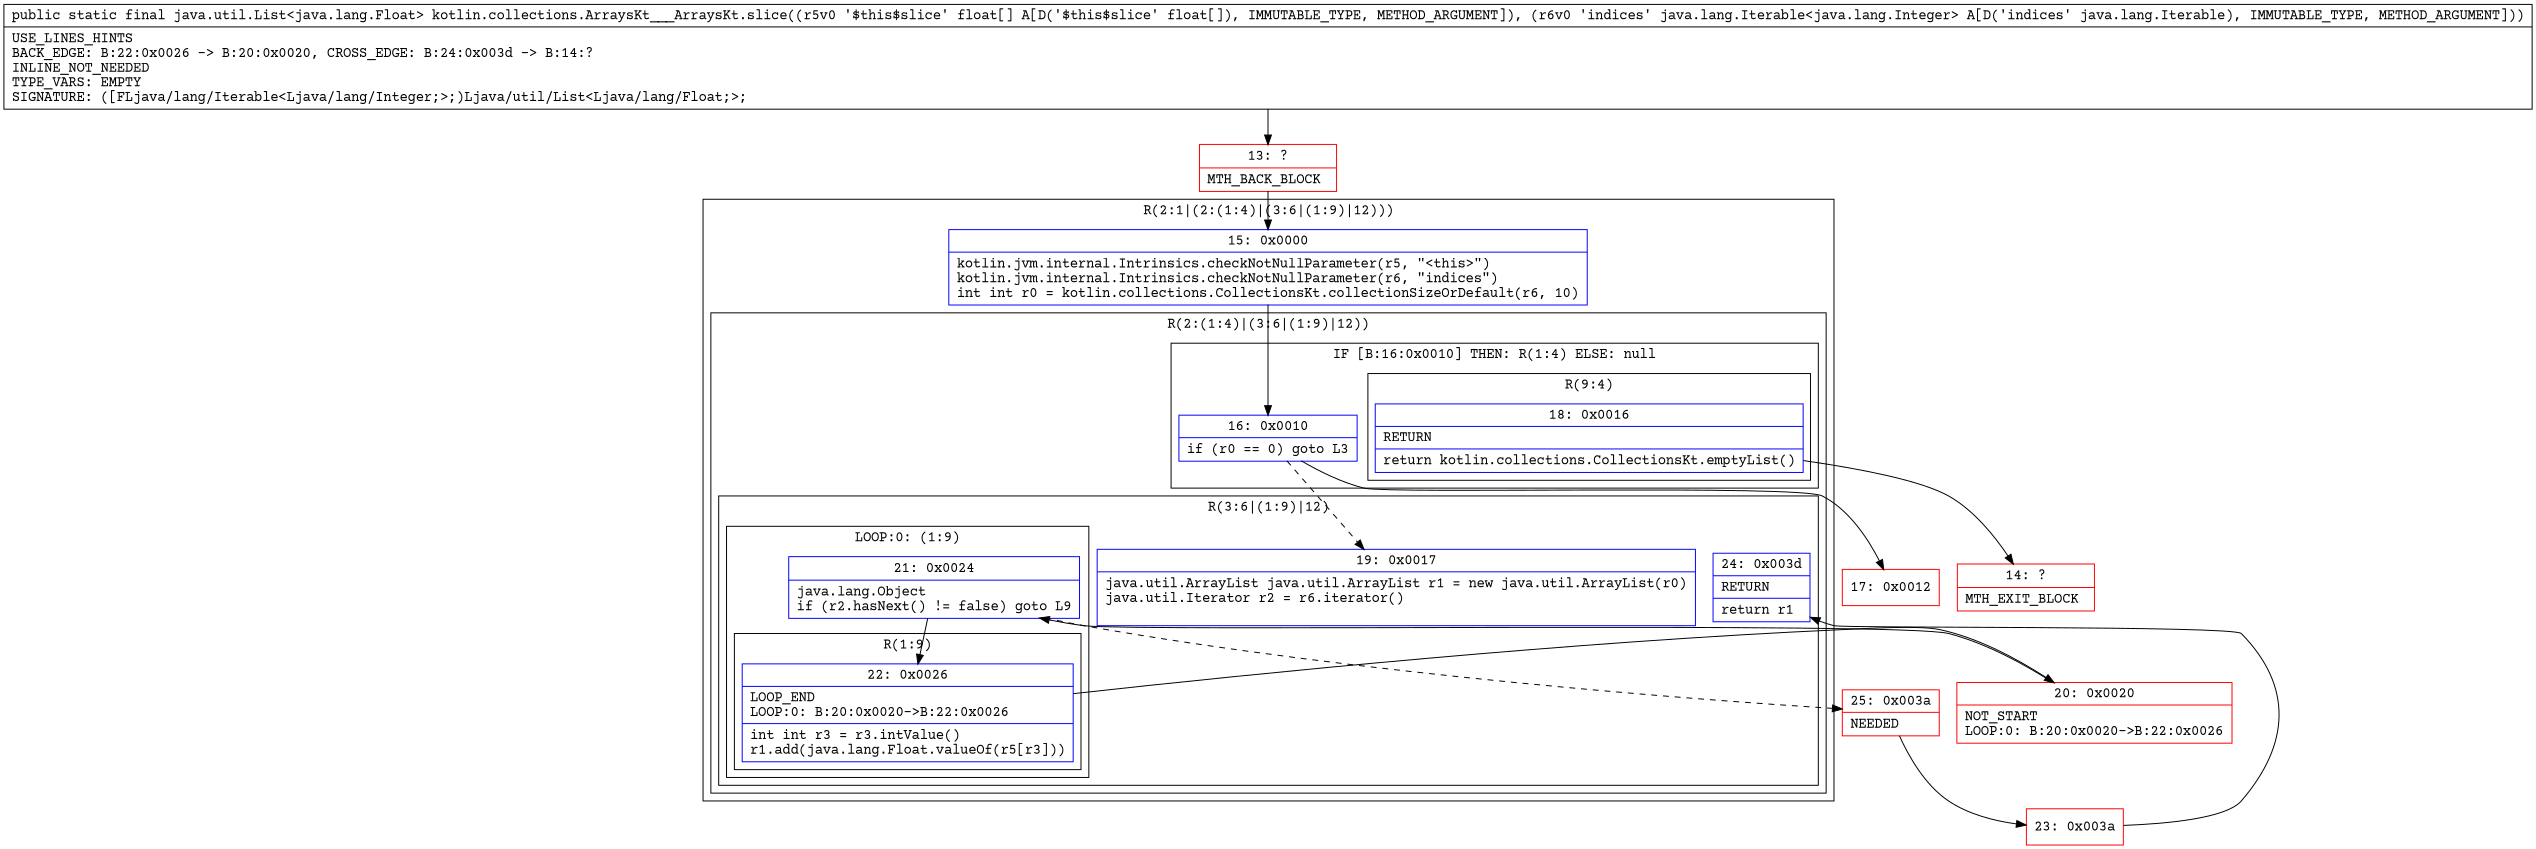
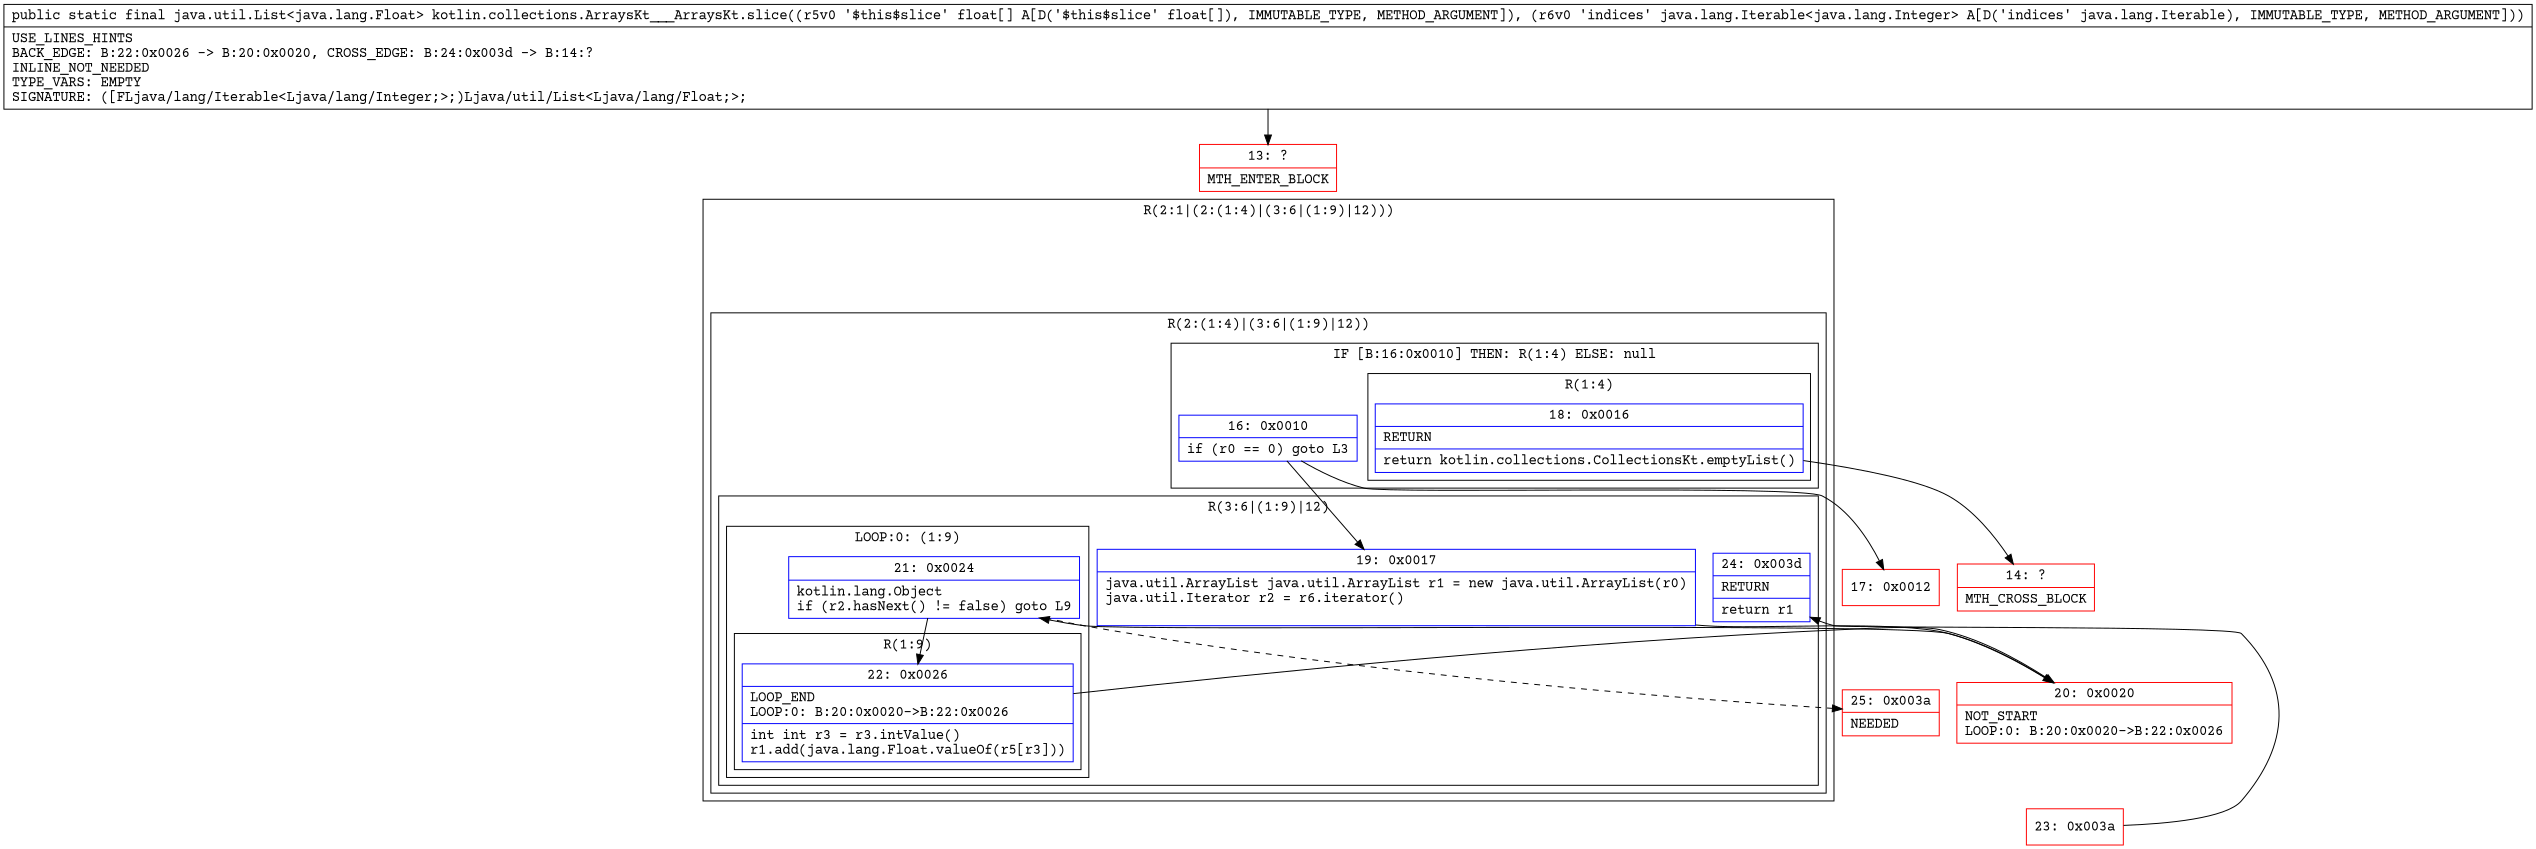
(1264, 179) -> (1268, 179)
(1268, 267) -> none
(1589, 385) -> (1589, 385)
(1324, 504) -> (1324, 504)
(866, 591) -> (873, 591)
(2022, 599) -> (2026, 599)
none -> (1875, 626)
(1944, 798) -> none
